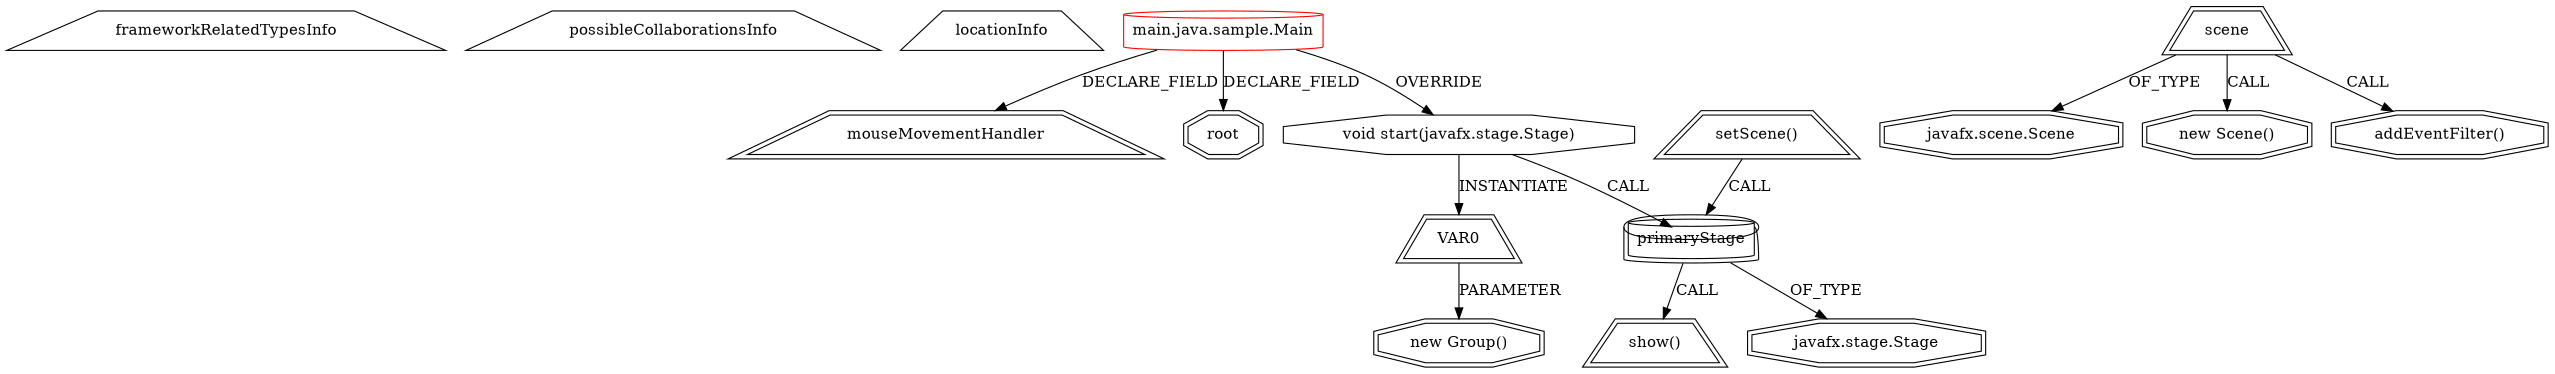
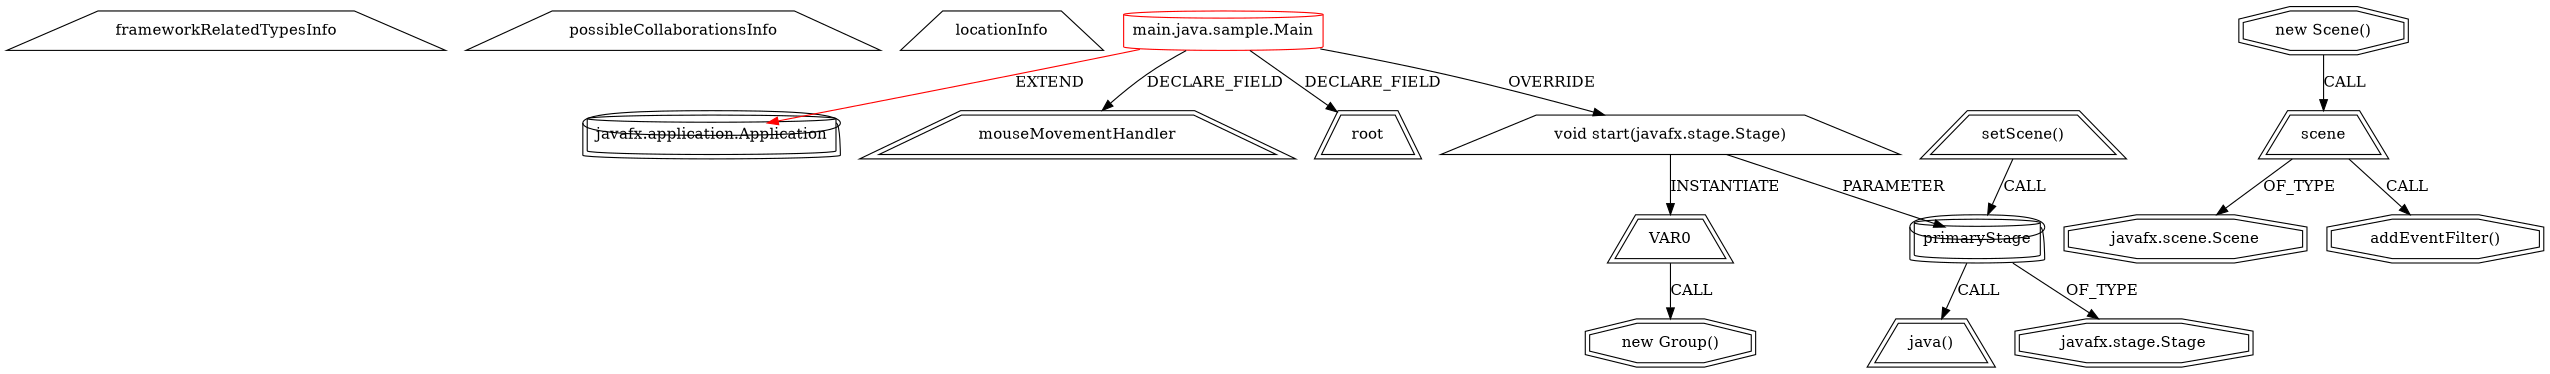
(2227, 77) -> (2324, 77)
none -> (712, 135)
(1223, 135) -> (1368, 135)
(1459, 135) -> (1670, 135)
(1628, 187) -> (1894, 187)
(1510, 291) -> (1692, 291)
(1655, 343) -> (1931, 343)
